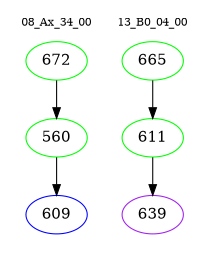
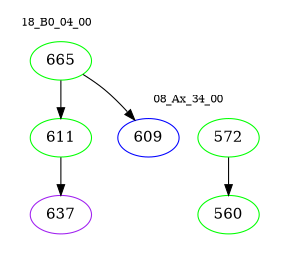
(153, 23) -> (57, 23)
(57, 61) -> (229, 138)
(57, 171) -> (116, 100)
(153, 215) -> (61, 215)
